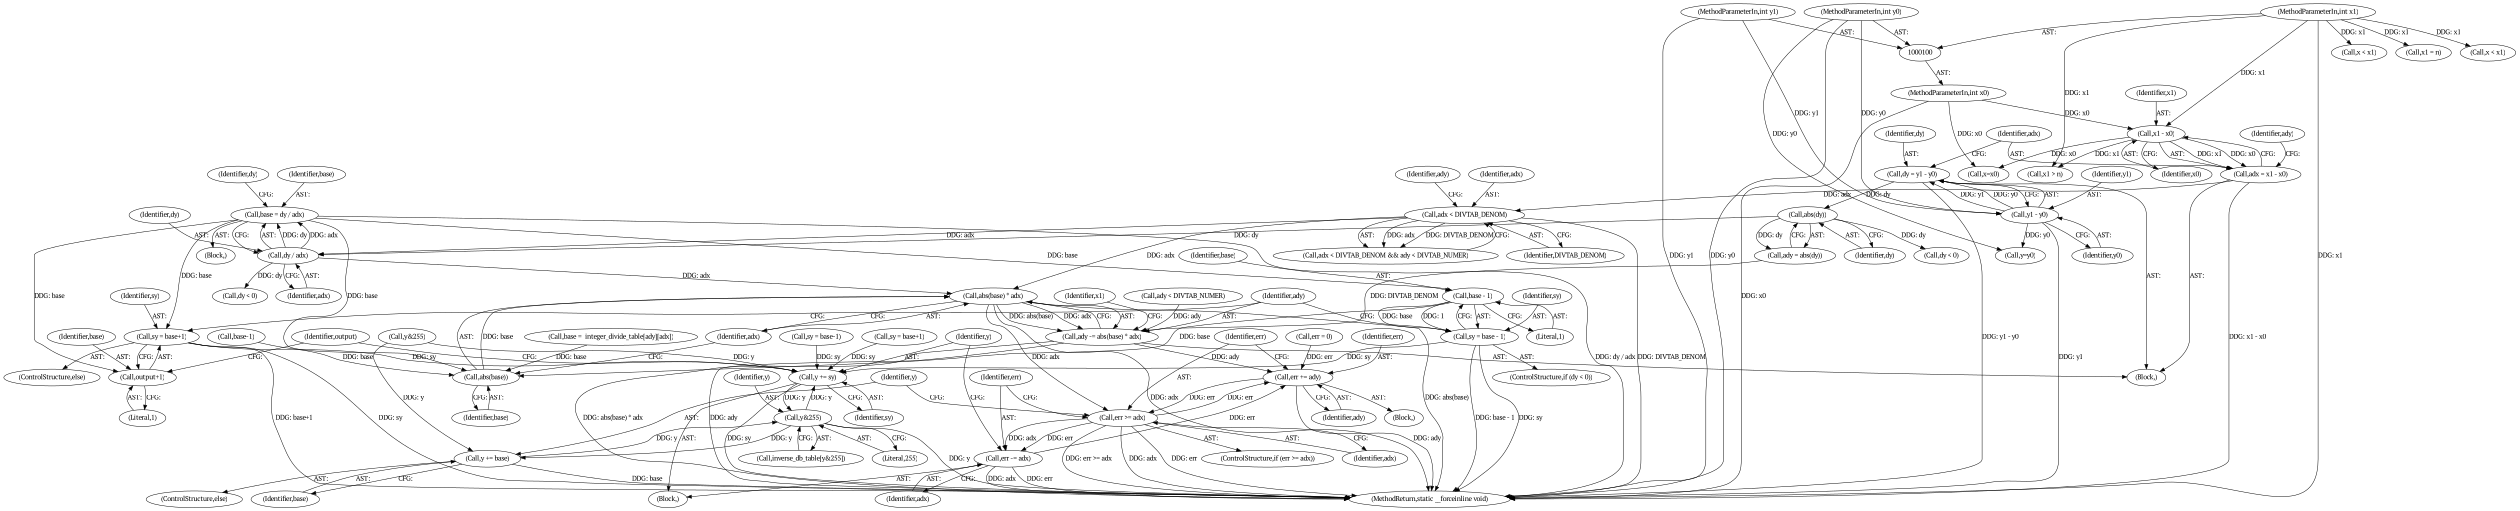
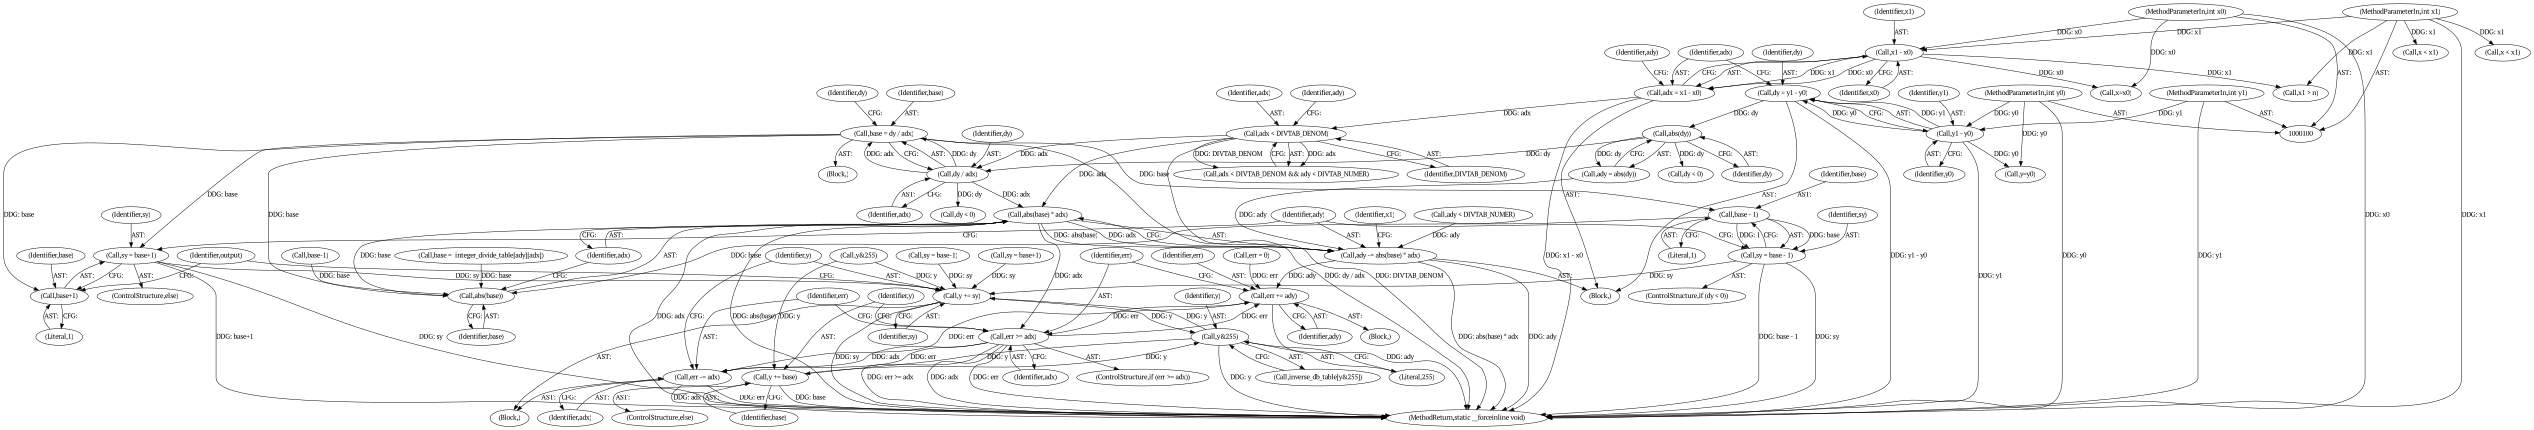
(2424, 53) -> none
(1933, 71) -> (2326, 39)
(1404, 296) -> (1253, 215)
(142, 378) -> (59, 296)
